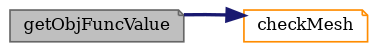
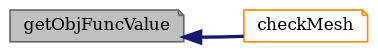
(205, 15) -> (222, 37)
